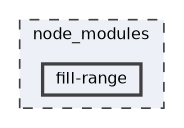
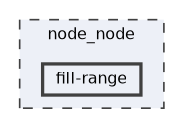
(92, 35) -> (92, 35)
